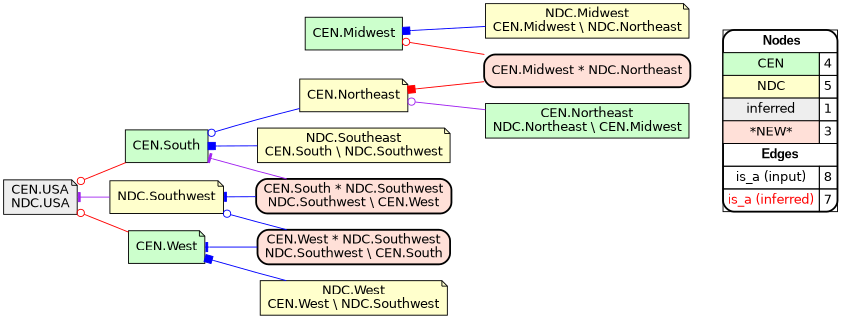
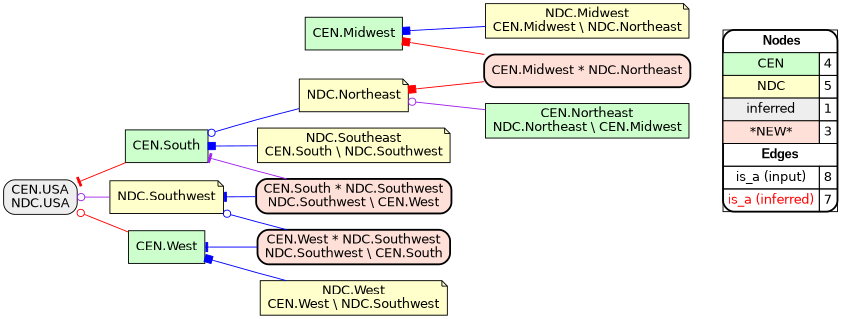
(447, 48) -> (448, 49)
(354, 95) -> (354, 95)
(105, 171) -> (104, 172)
(40, 197) -> (40, 197)
(96, 197) -> (97, 197)
(167, 247) -> (167, 247)
